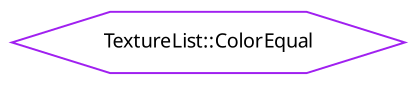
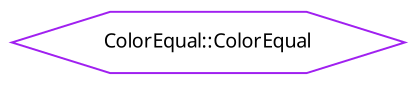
(208, 42) -> (208, 42)
